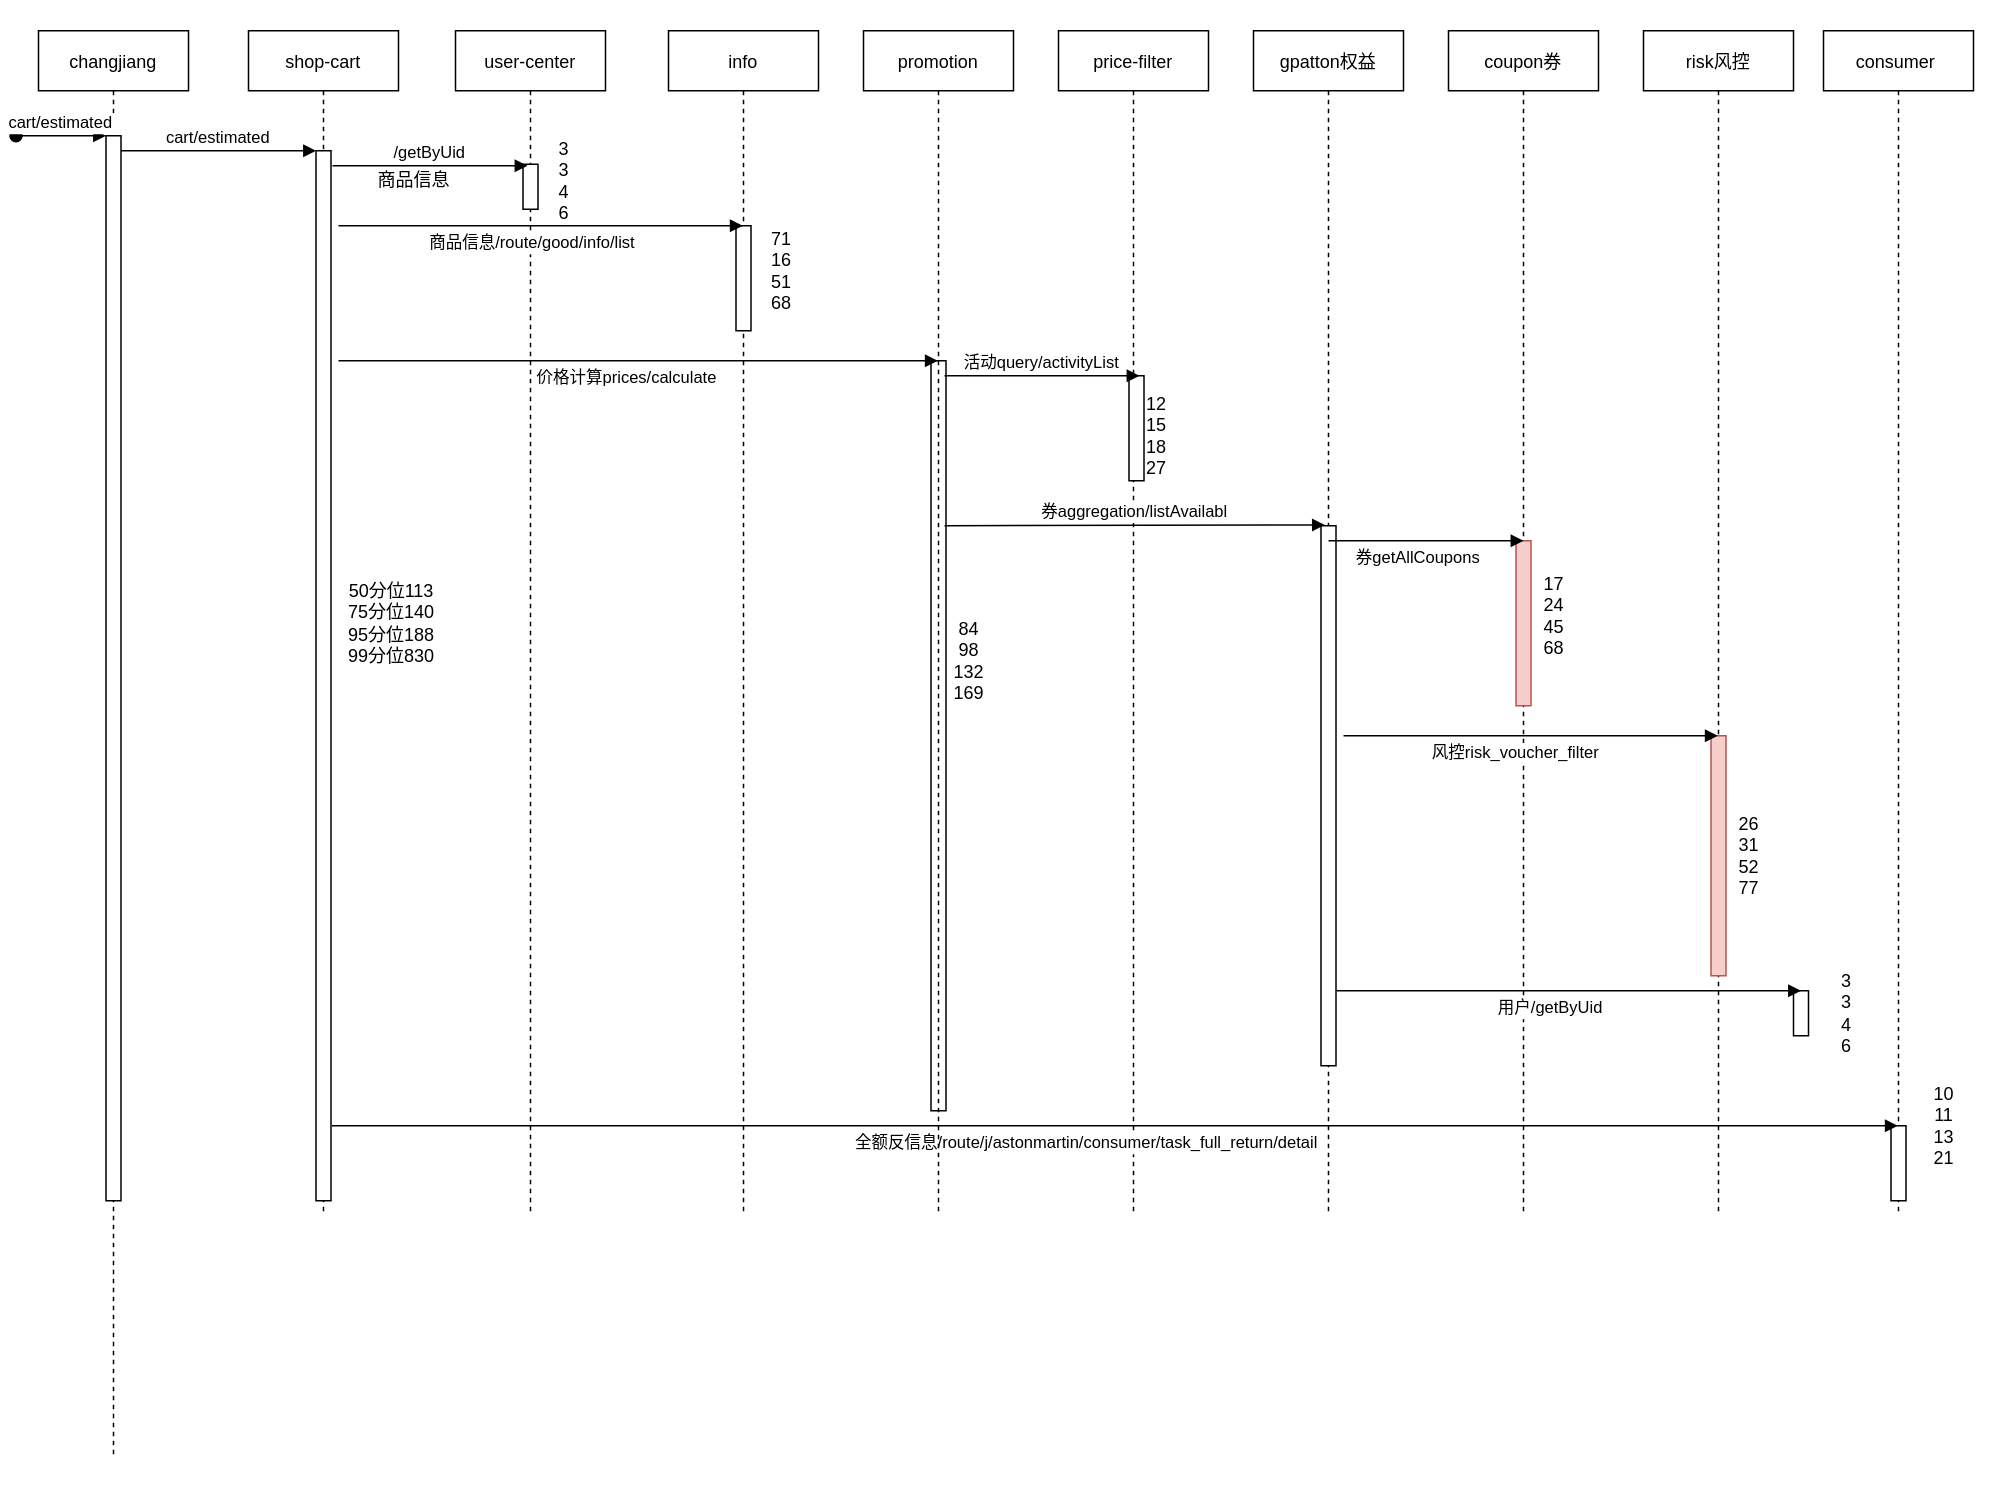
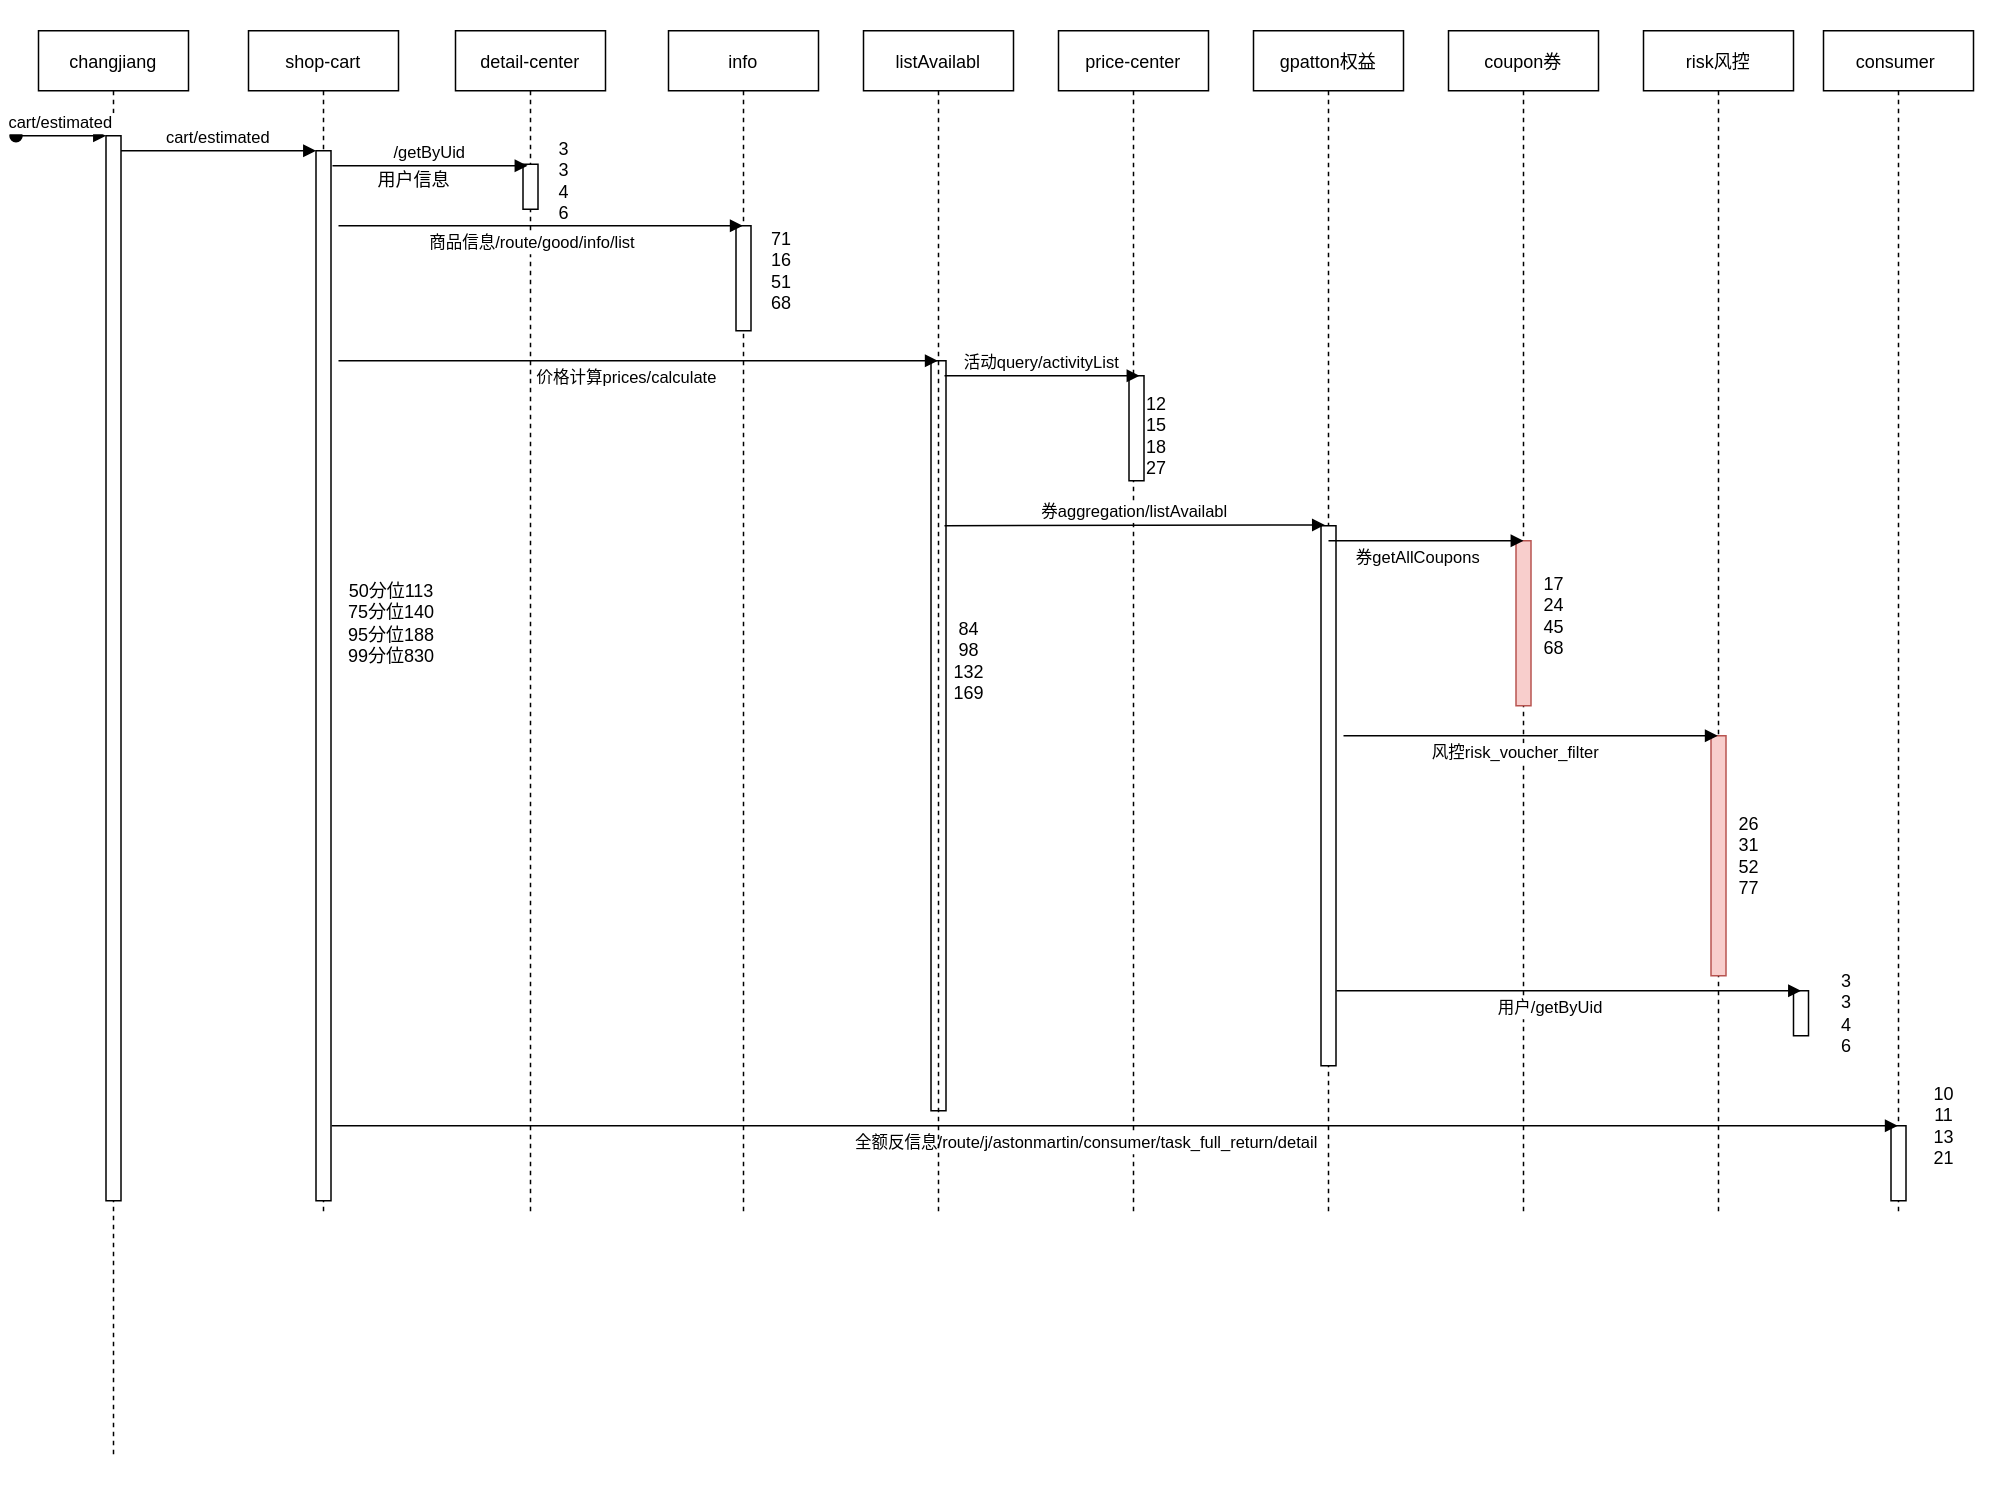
(530, 62) -> (530, 62)
(938, 62) -> (938, 62)
(1133, 62) -> (1133, 62)
(414, 181) -> (414, 181)
